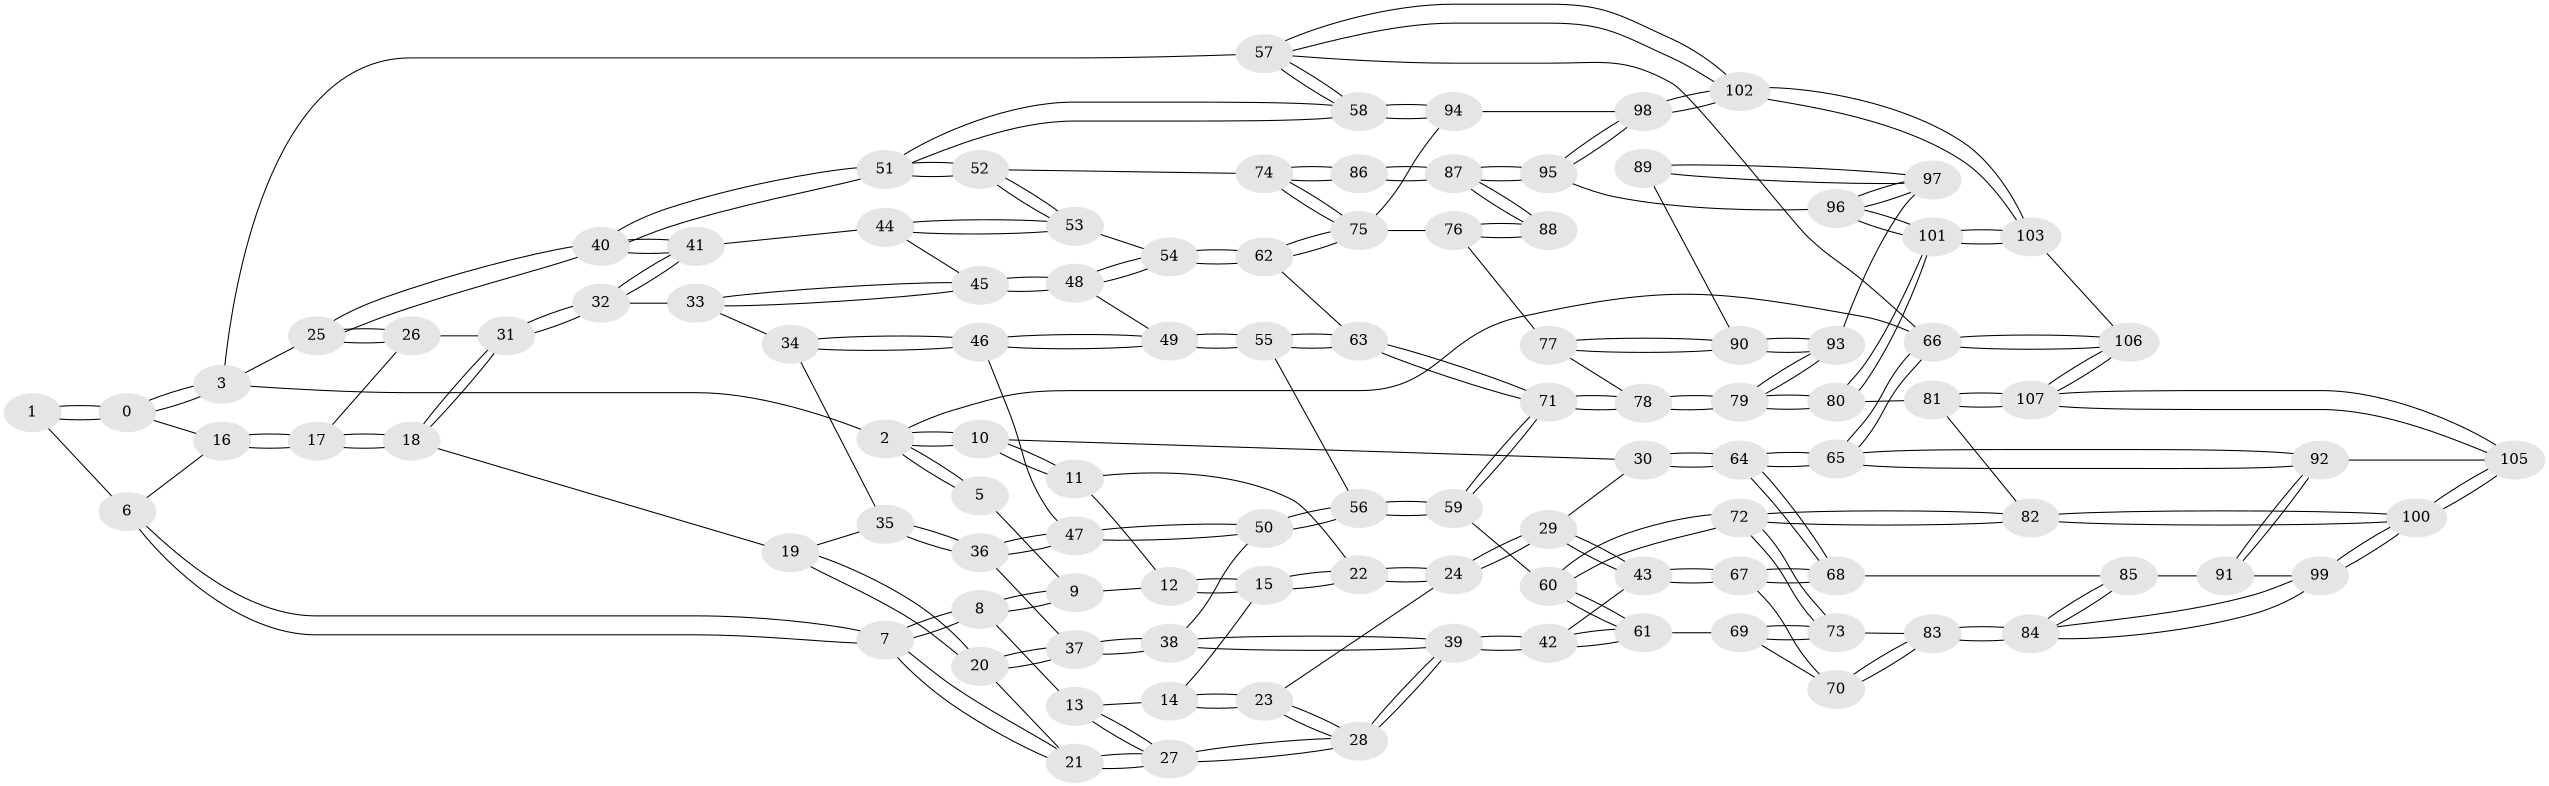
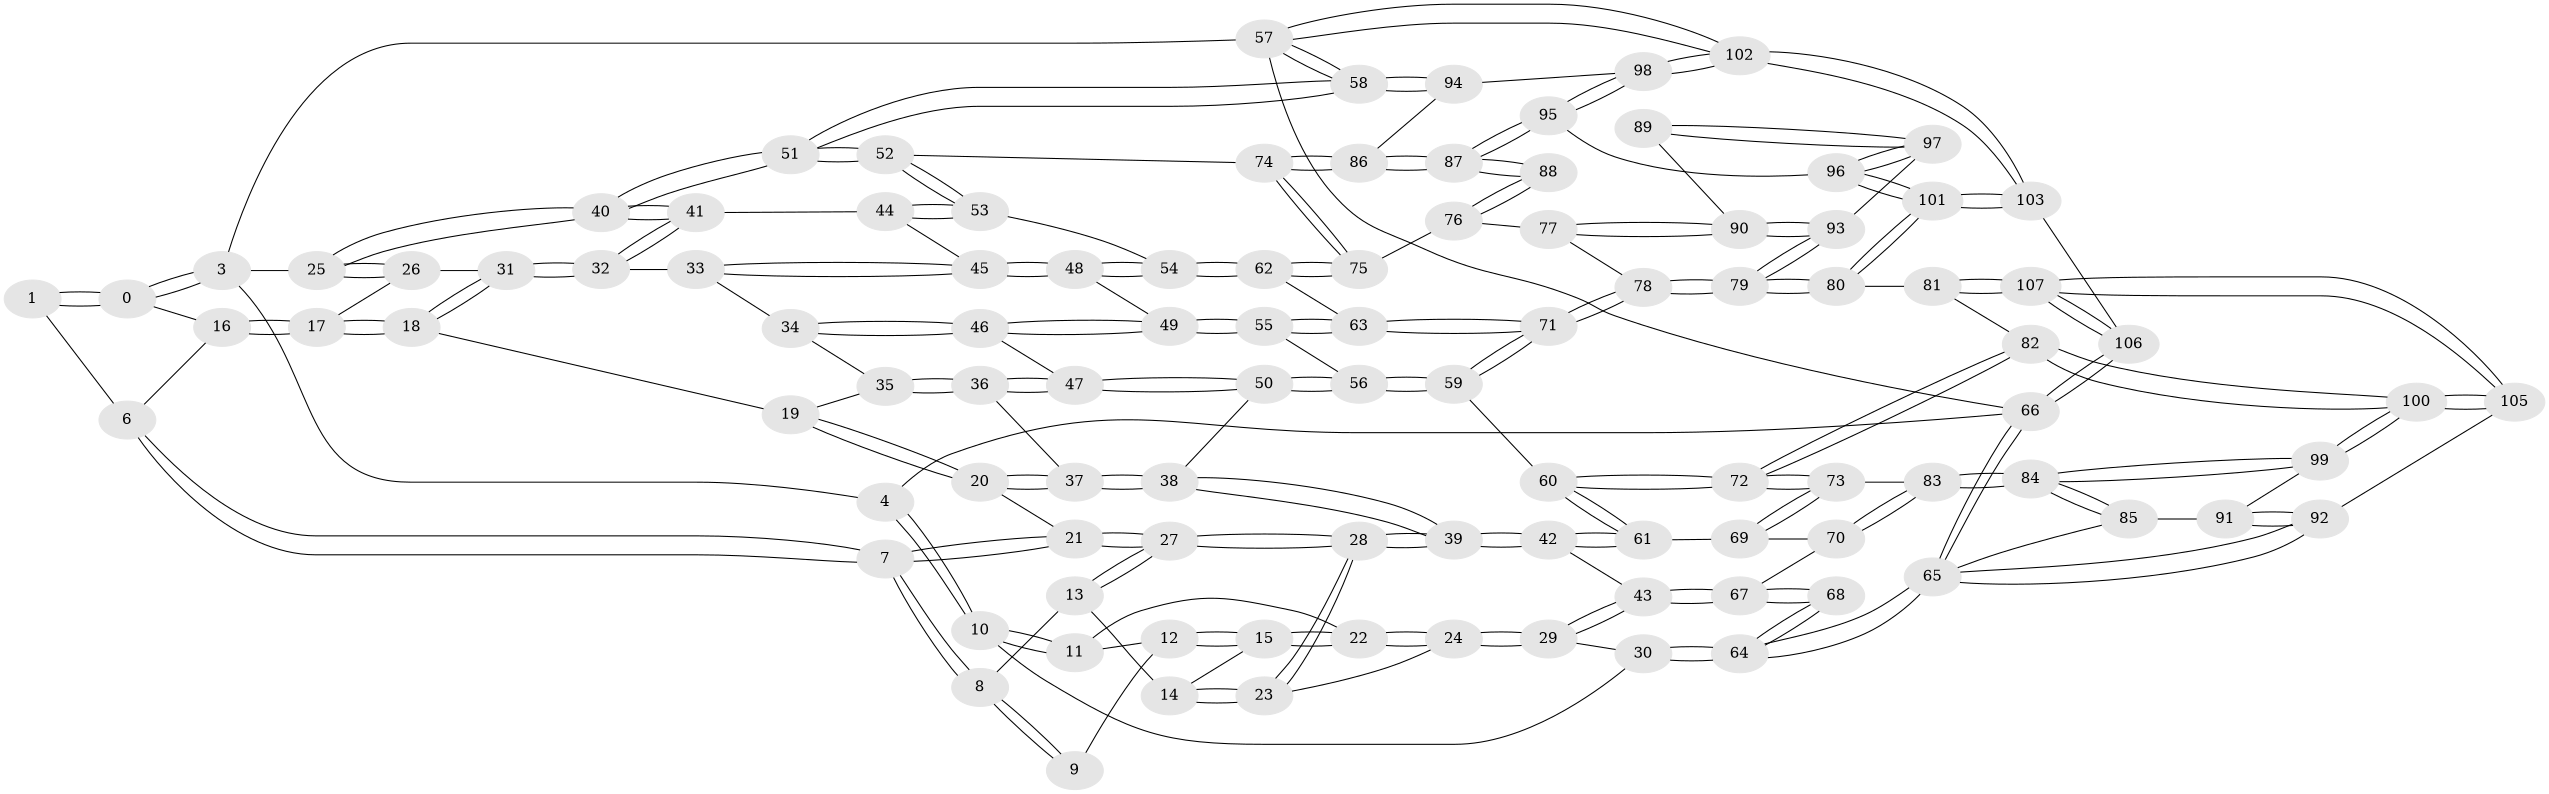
(1407, 174) -> (1407, 124)
(885, 439) -> (885, 502)
(980, 496) -> none
(1983, 576) -> (2029, 544)
